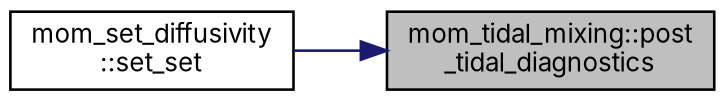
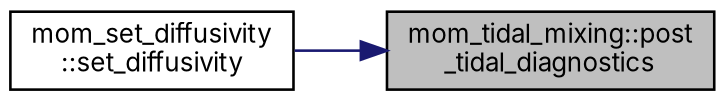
(152, 51) -> (152, 51)
